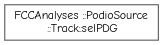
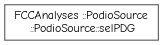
(82, 22) -> (82, 22)
